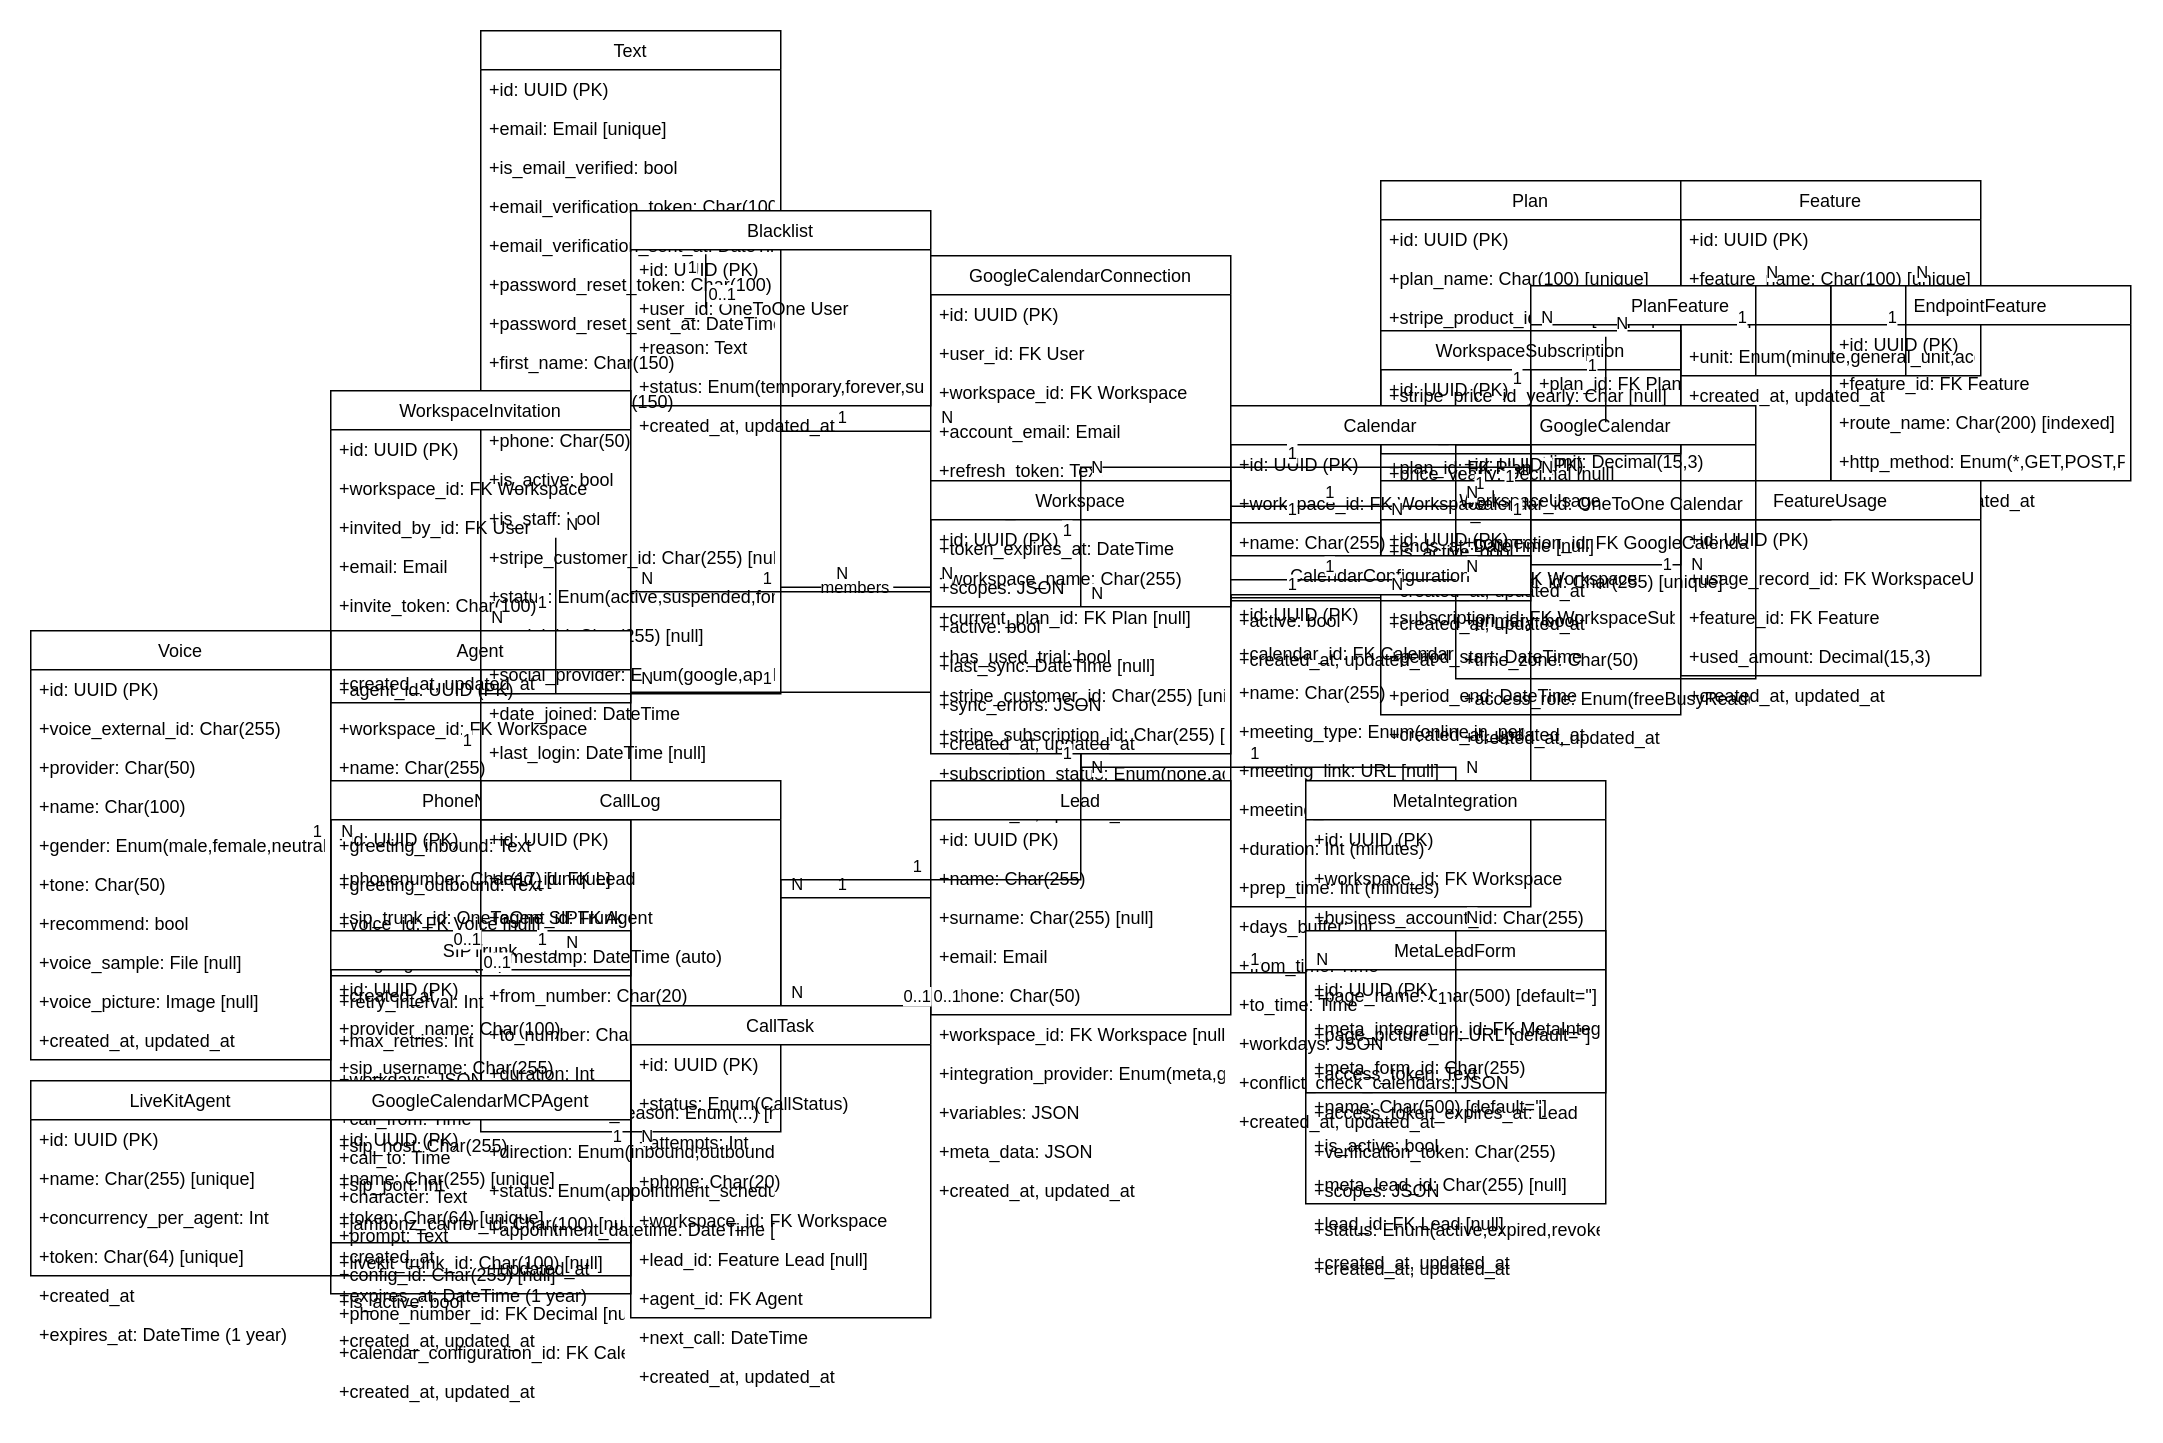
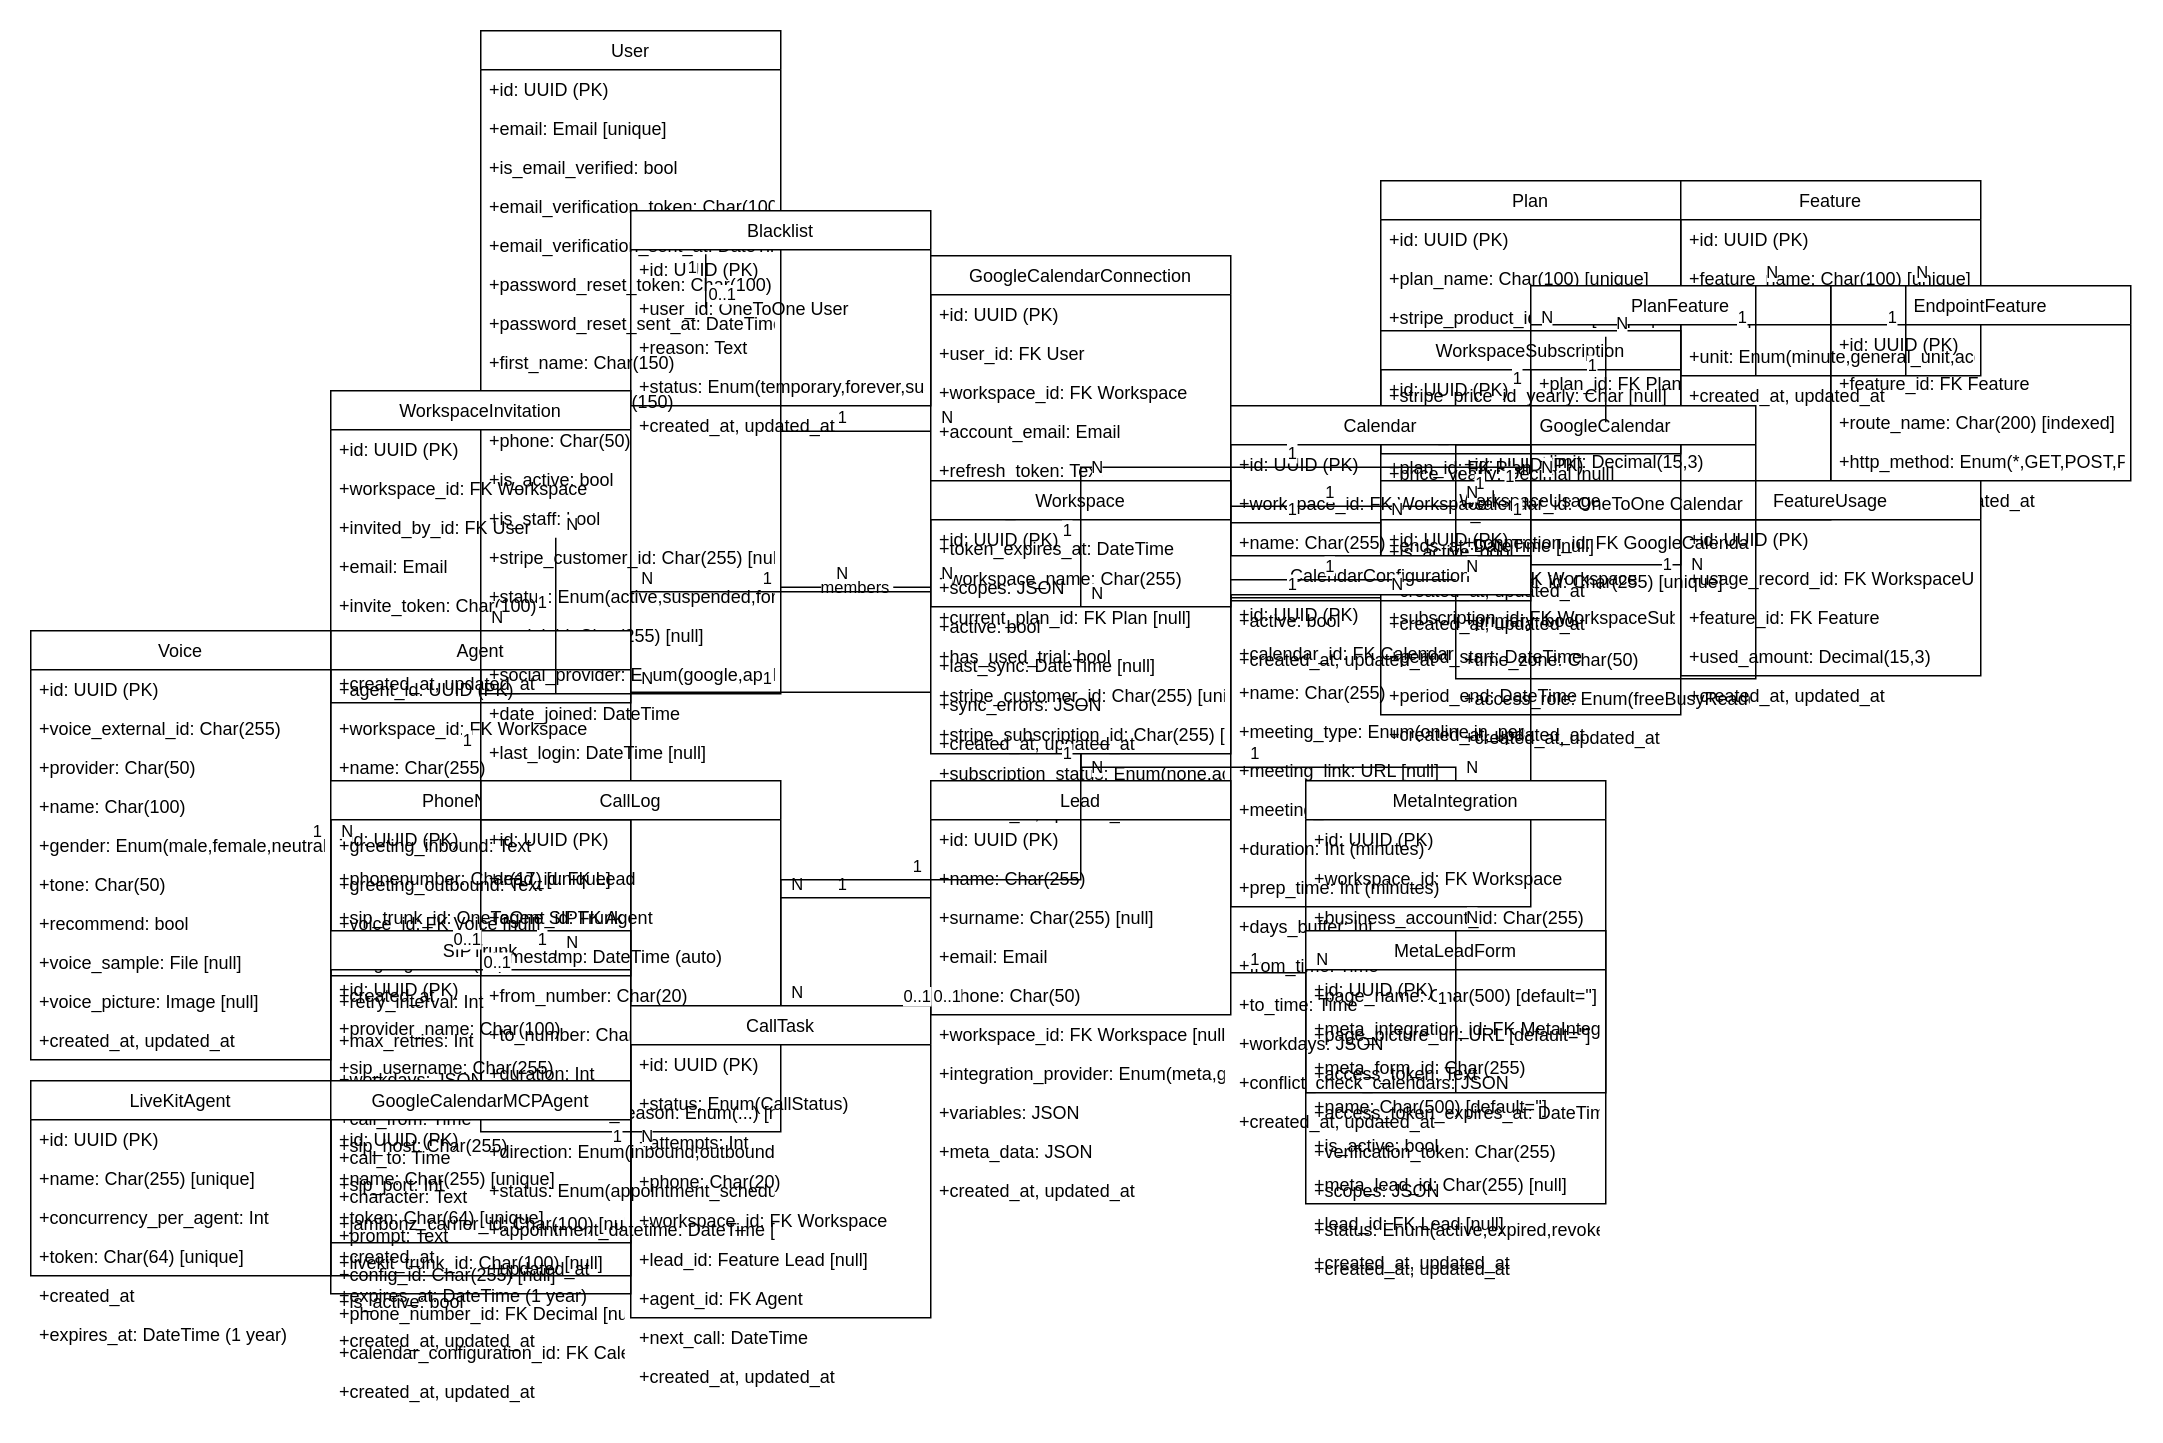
(630, 51) -> (630, 51)
(1458, 1113) -> (1476, 1113)
